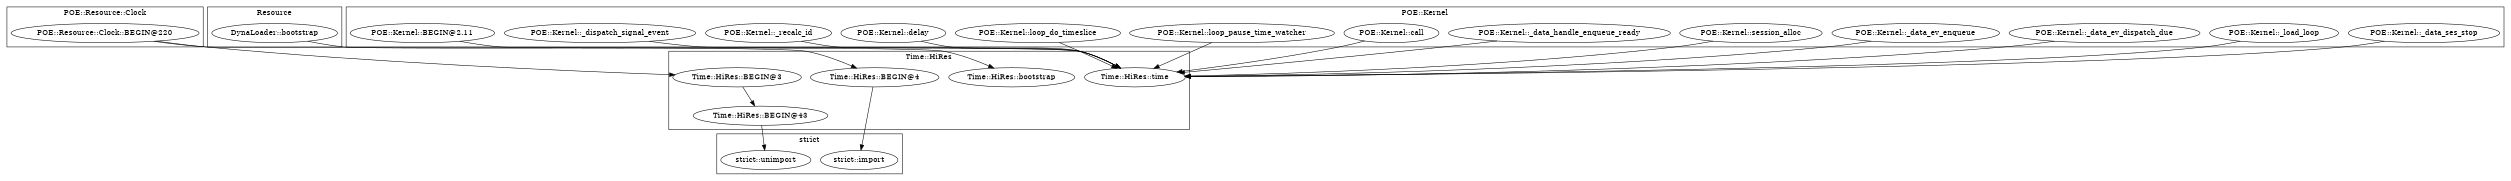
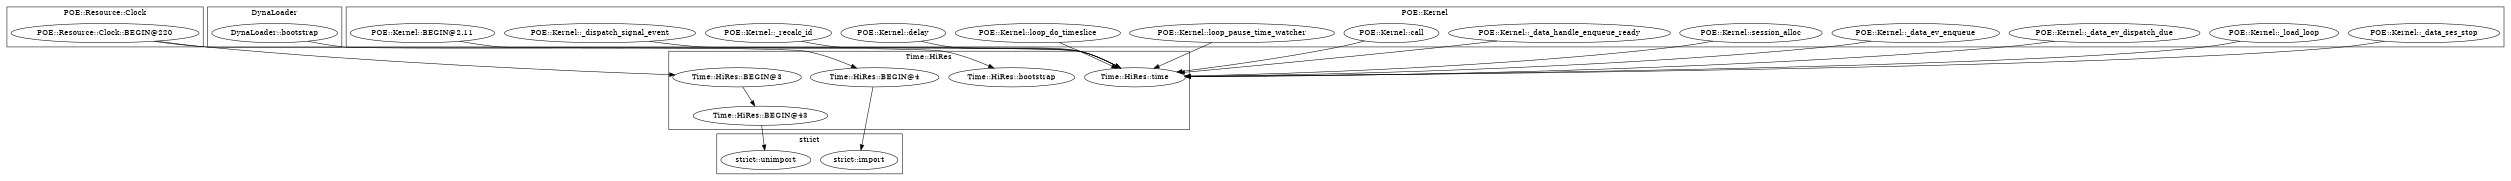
(275, 13) -> (275, 13)
